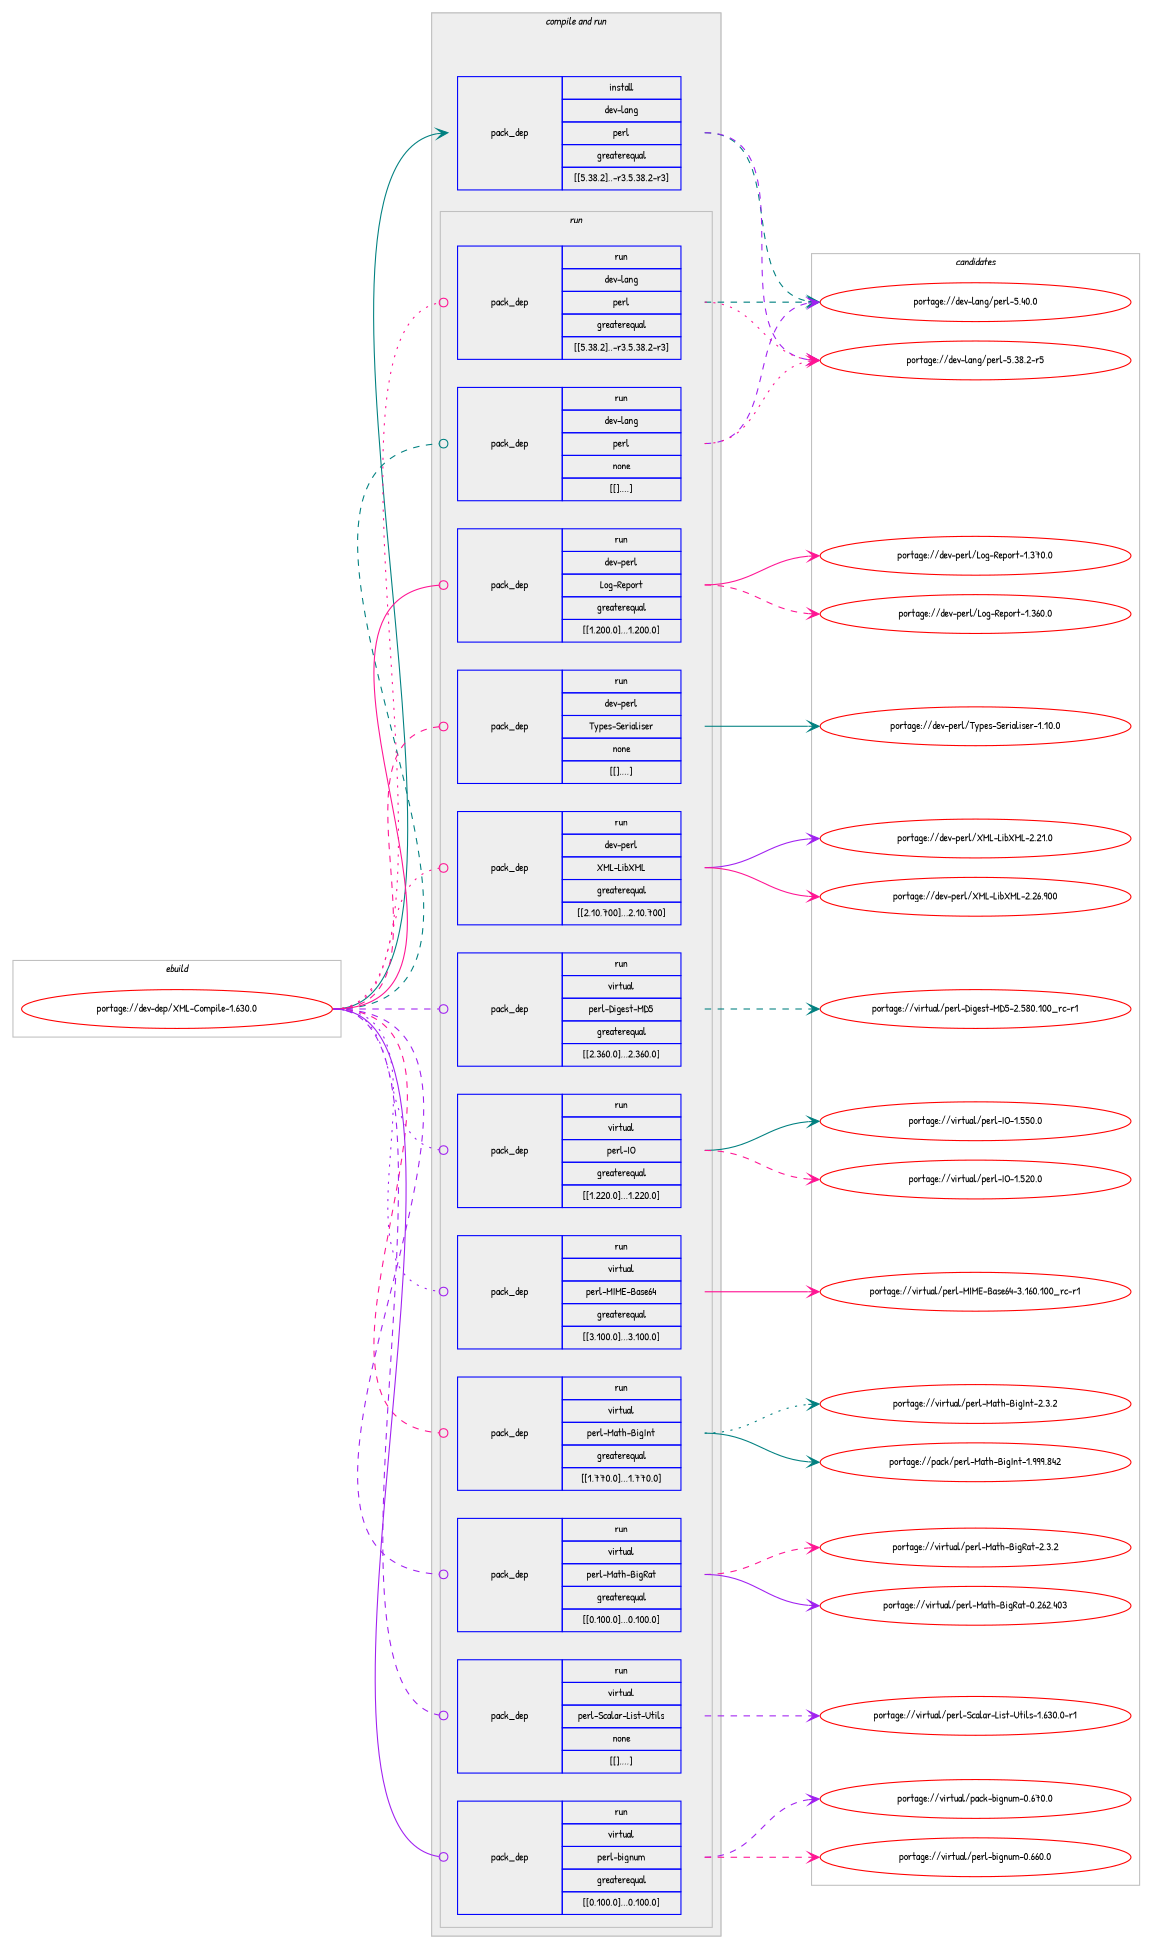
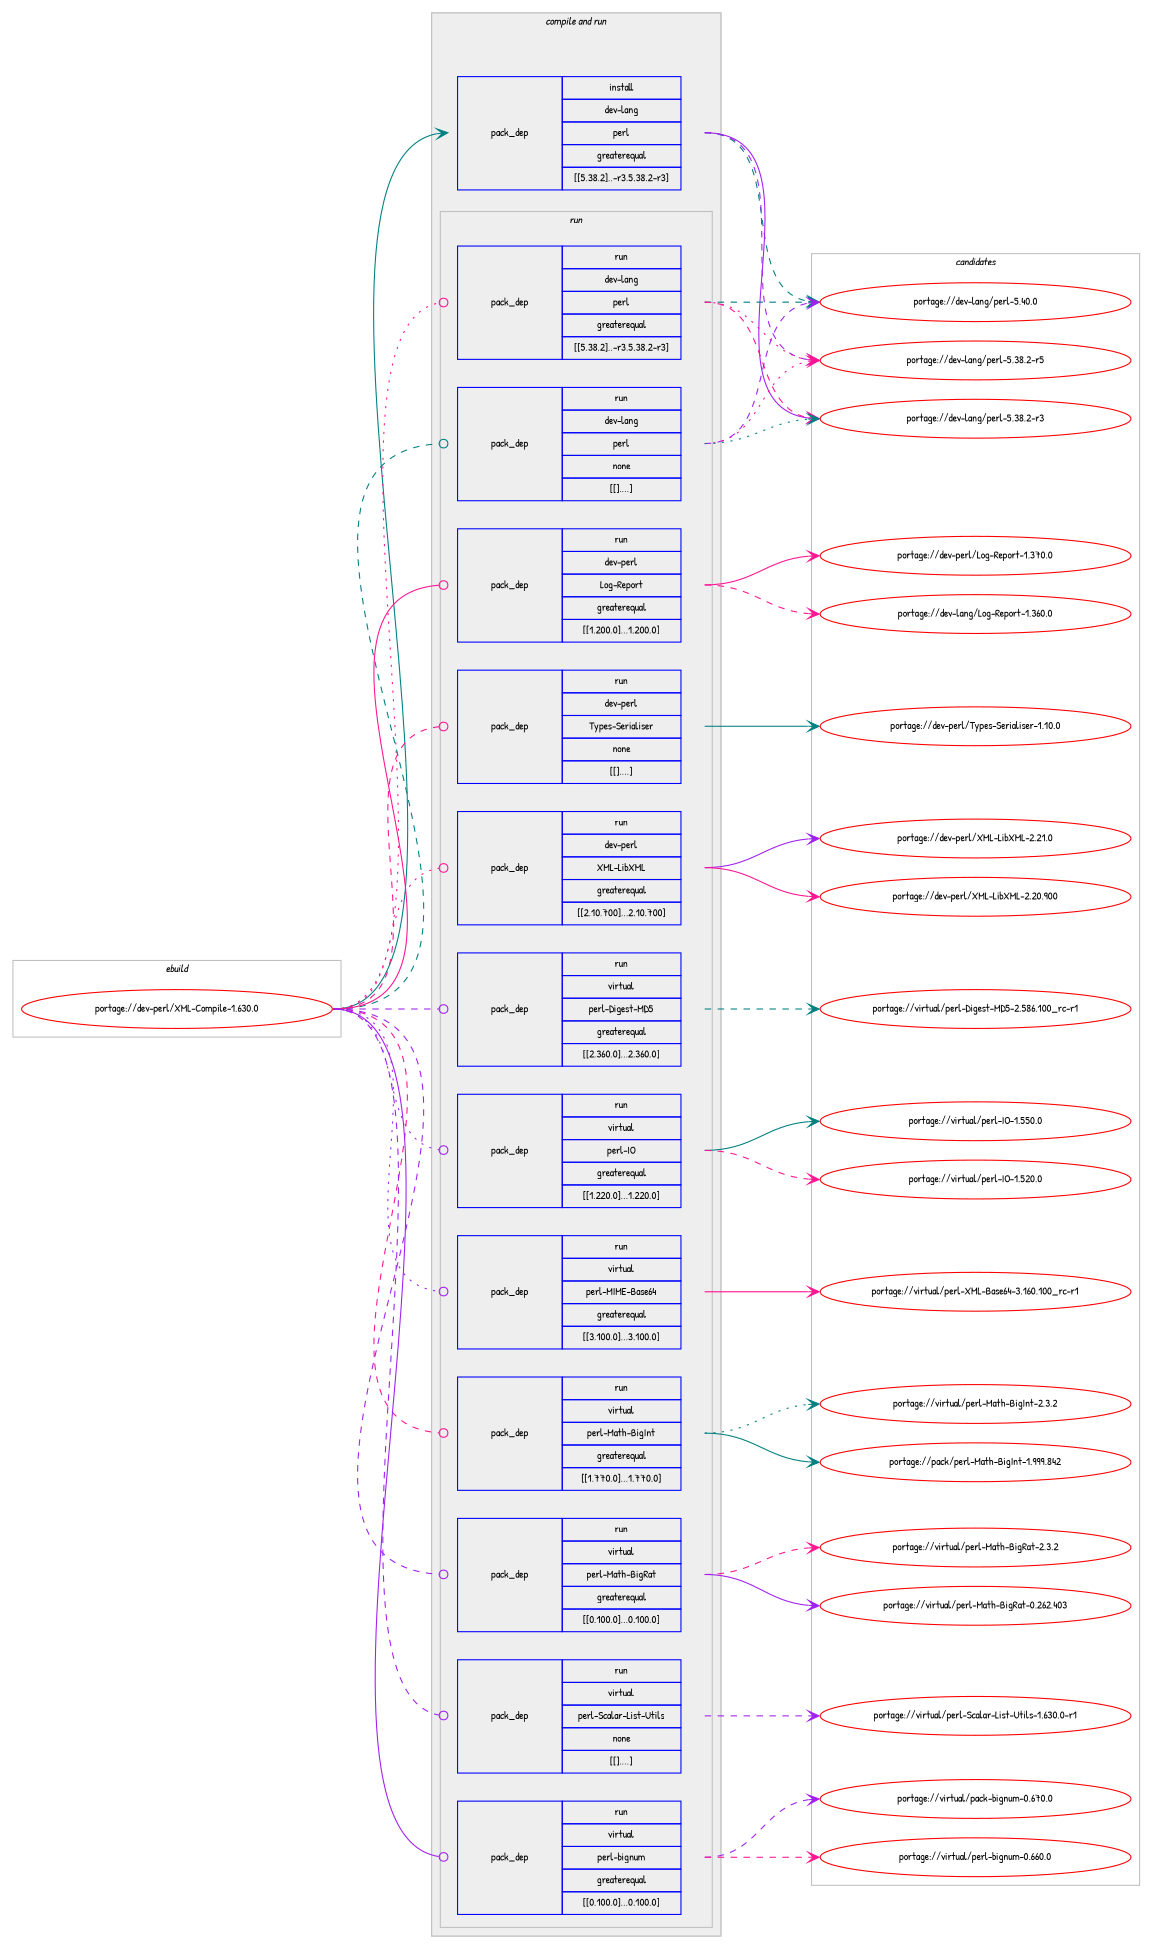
none -> (976, 419)
(976, 614) -> (976, 614)
(976, 897) -> (976, 897)
(177, 1009) -> (177, 1009)
(976, 1009) -> (976, 1009)
(976, 1292) -> (976, 1292)
